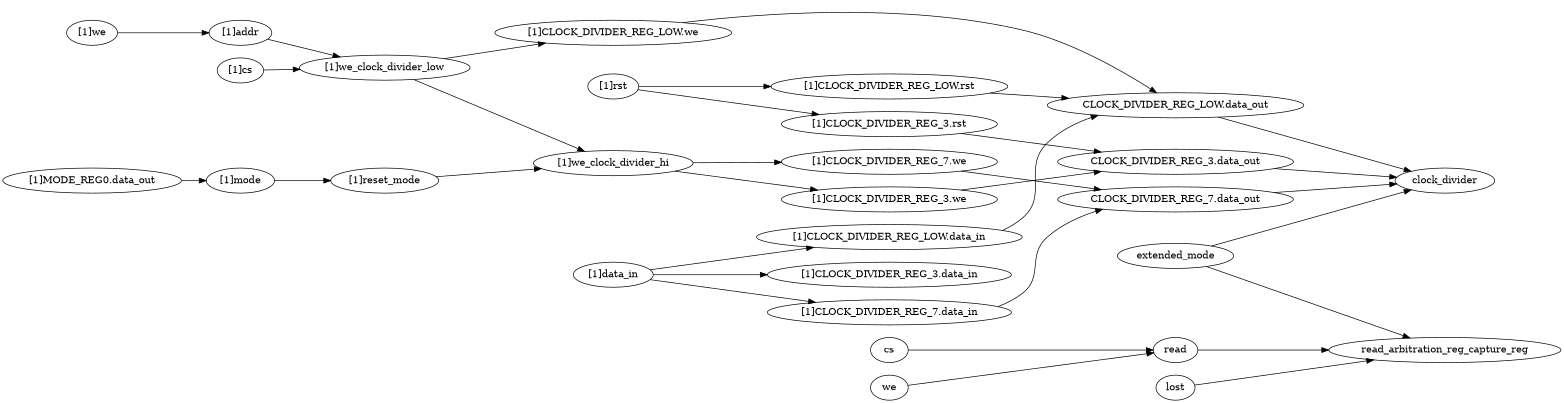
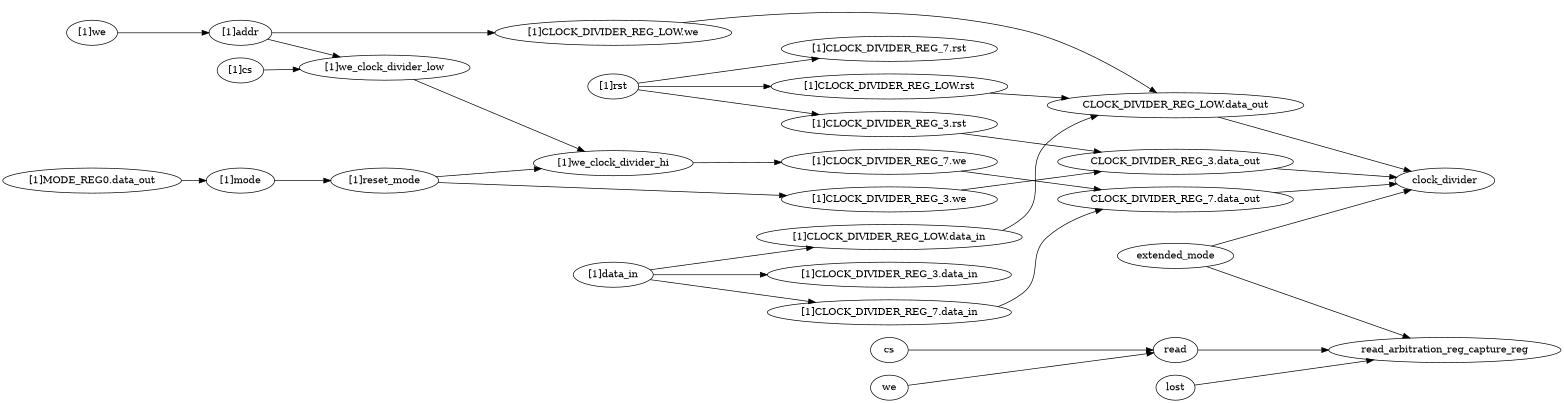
none -> (889, 49)
(491, 51) -> (380, 33)
(743, 180) -> (609, 189)
